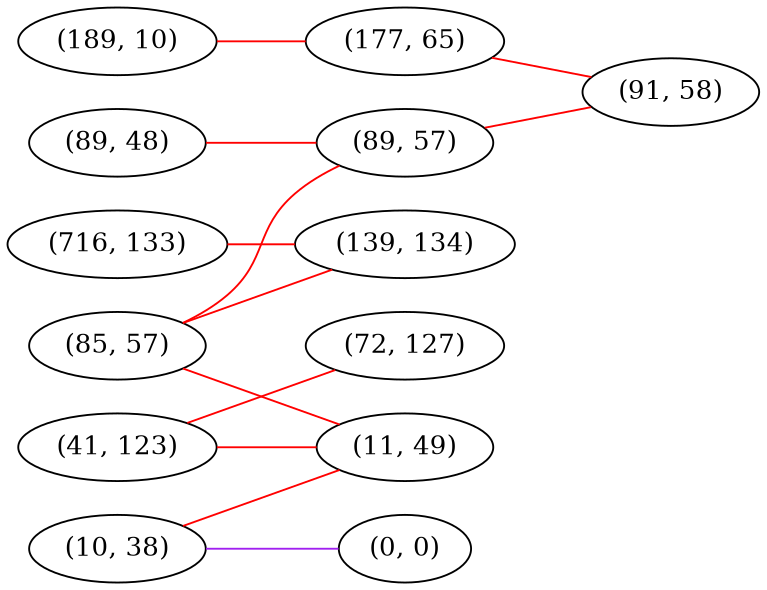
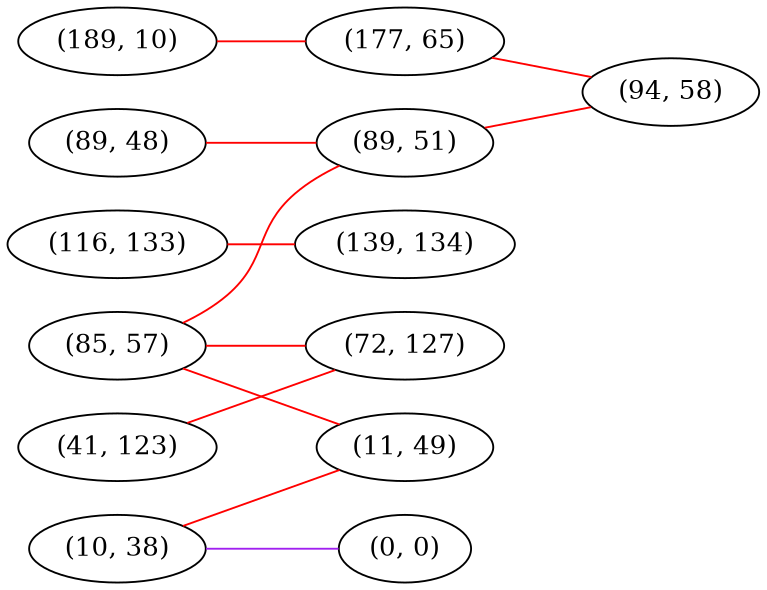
(671, 92) -> (671, 92)
(405, 143) -> (405, 143)
(117, 244) -> (117, 244)
(258, 296) -> (256, 346)
(267, 447) -> none
